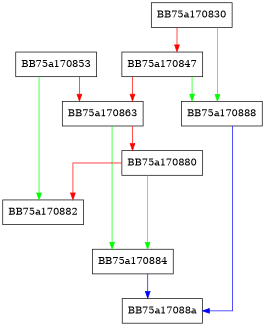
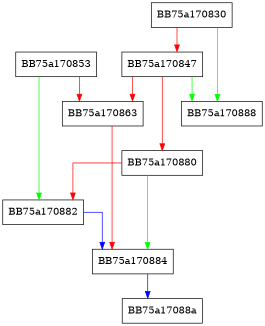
(132, 135) -> (162, 110)
(112, 184) -> (112, 184)
none -> (102, 218)
(232, 230) -> none
